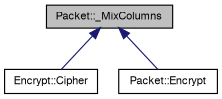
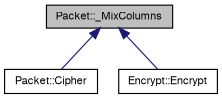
(51, 81) -> (51, 81)
(168, 81) -> (168, 81)
